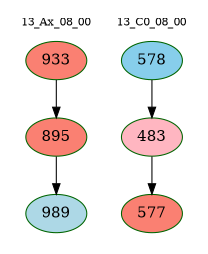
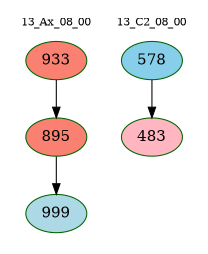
(152, 23) -> (152, 23)
(56, 214) -> (56, 214)
(152, 214) -> none
